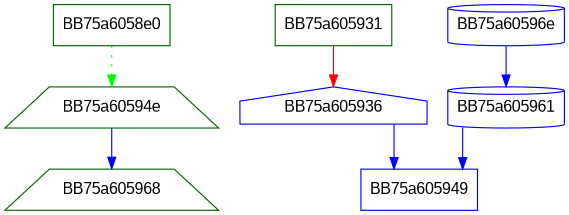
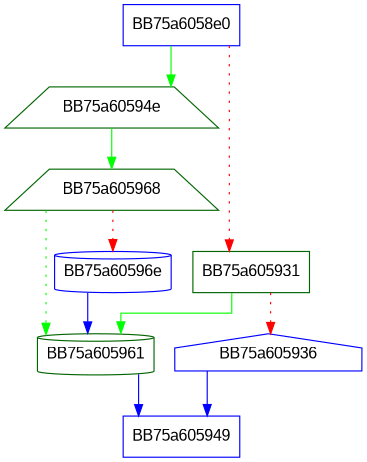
(112, 25) -> (181, 25)
(112, 60) -> (171, 60)
(333, 60) -> (271, 308)
(506, 107) -> (96, 354)
(112, 143) -> (112, 143)
none -> (229, 143)
none -> (113, 225)
none -> (46, 267)
none -> (182, 313)
